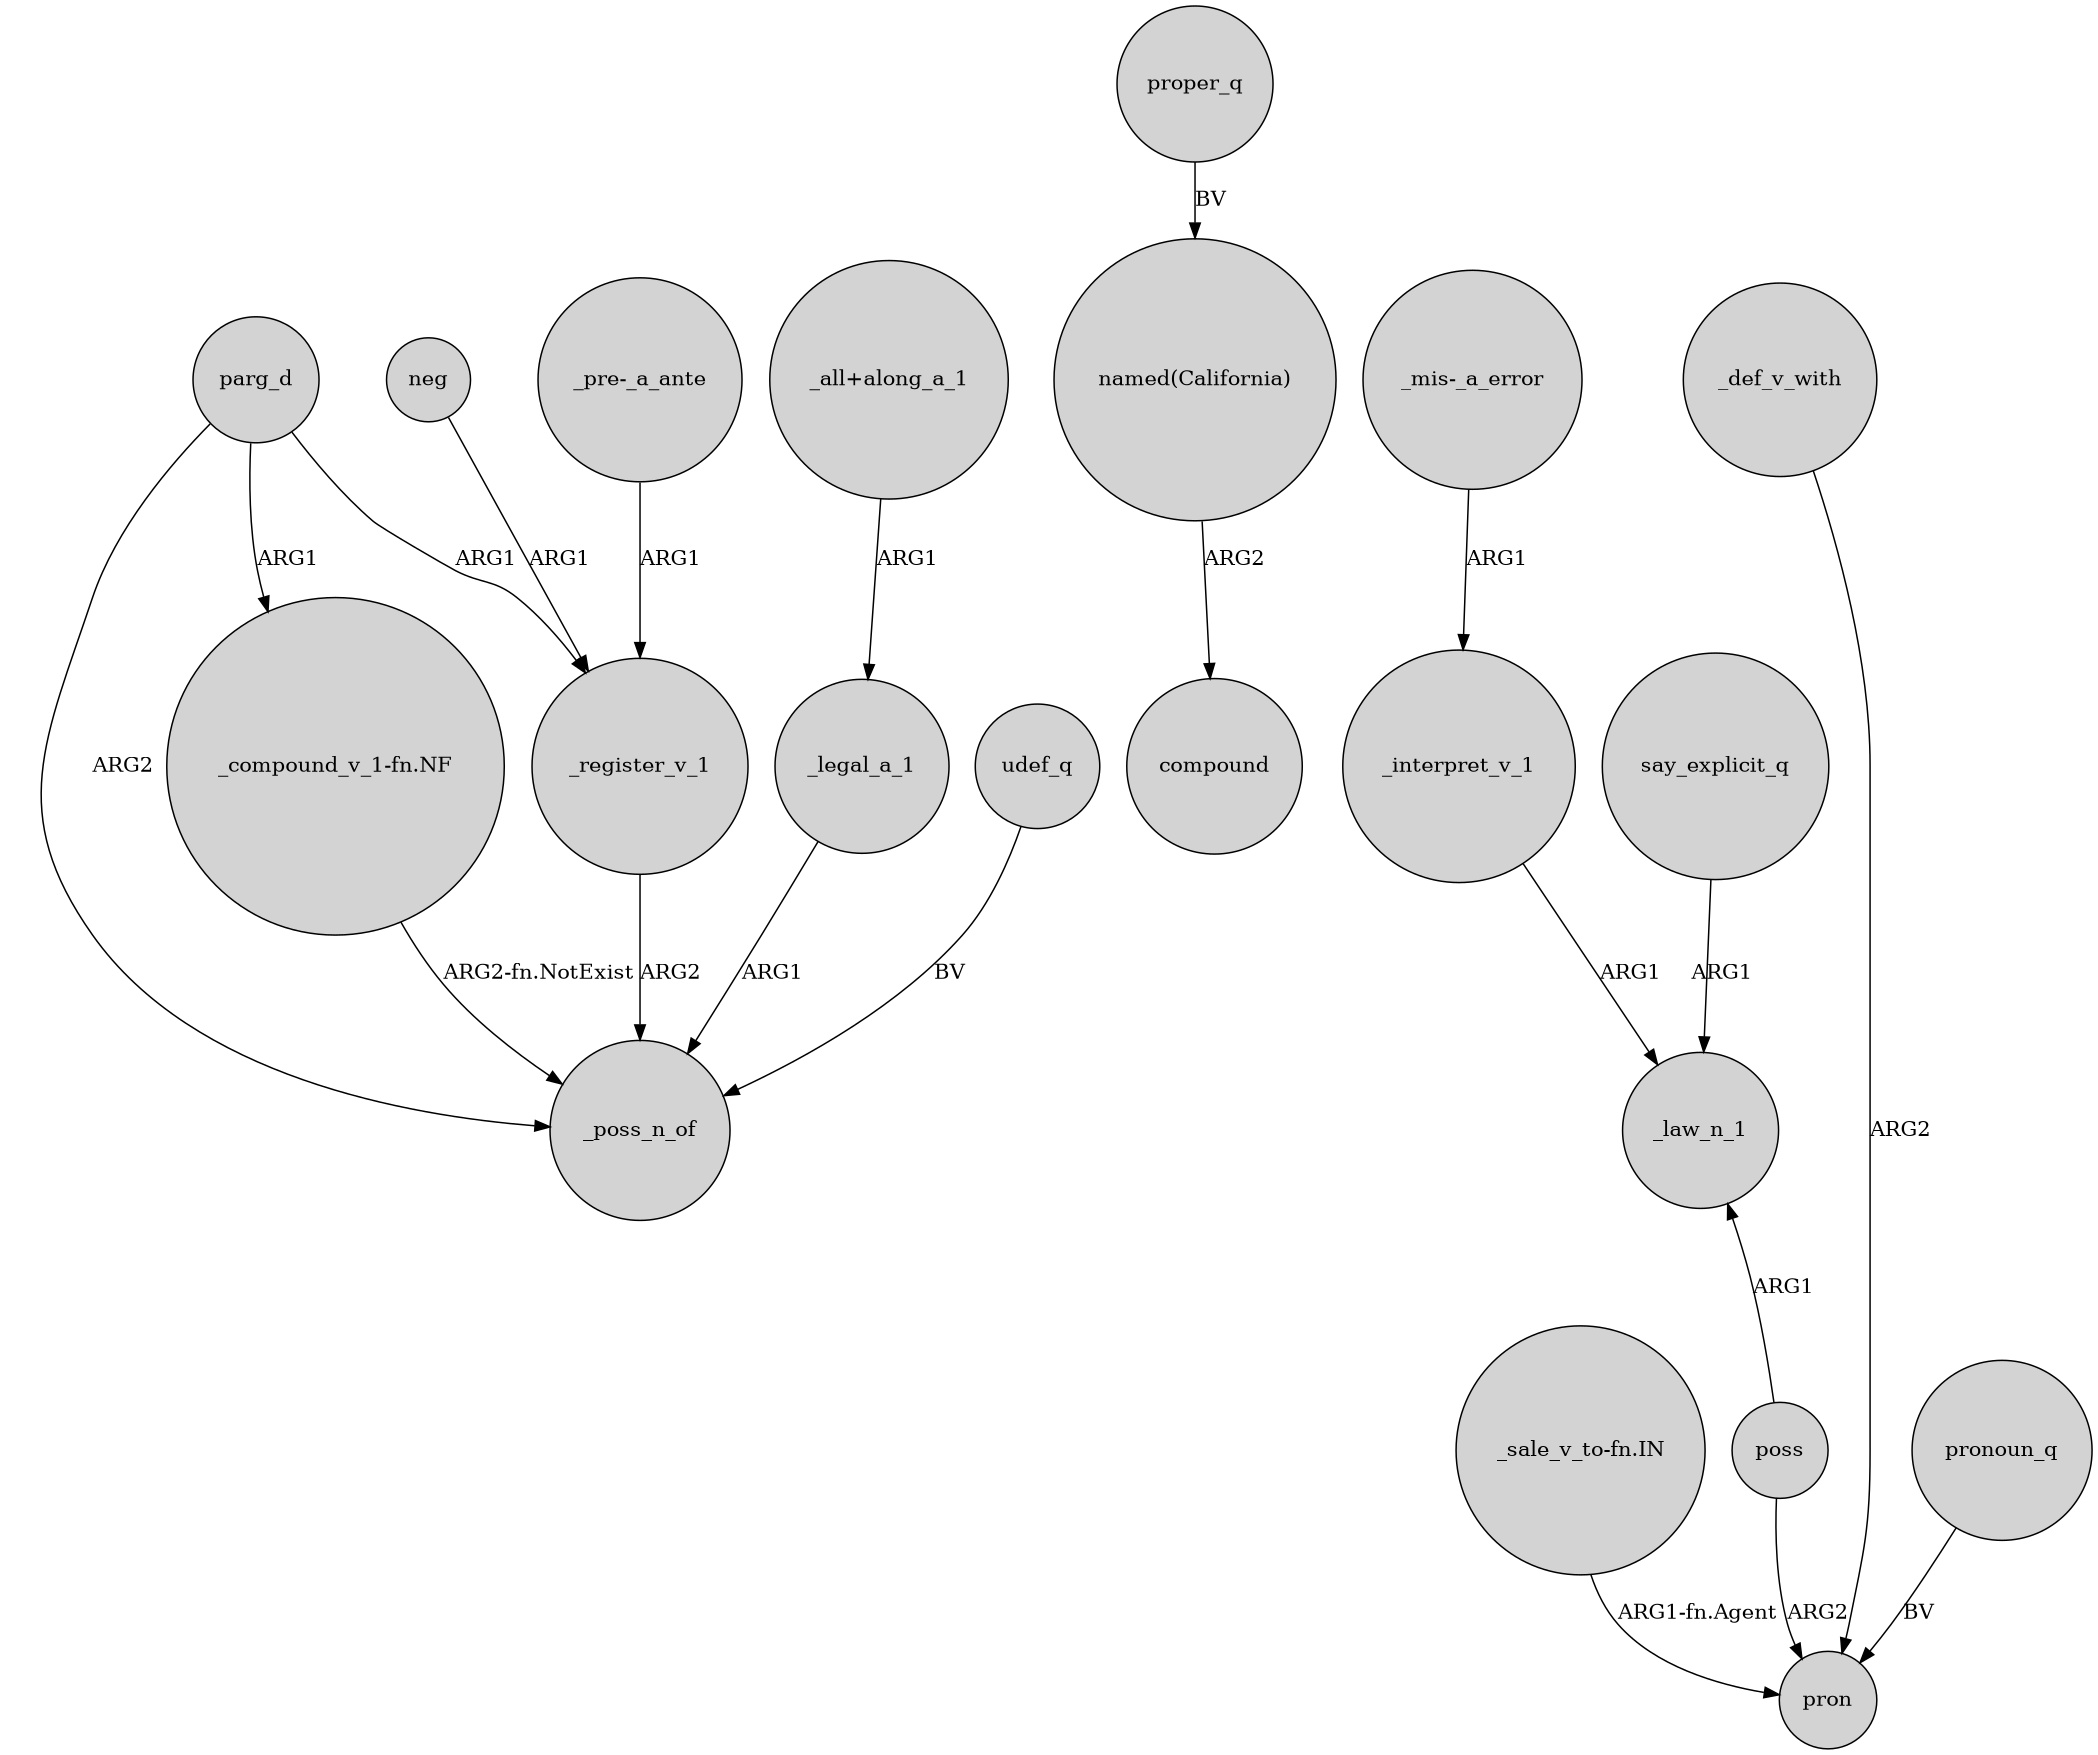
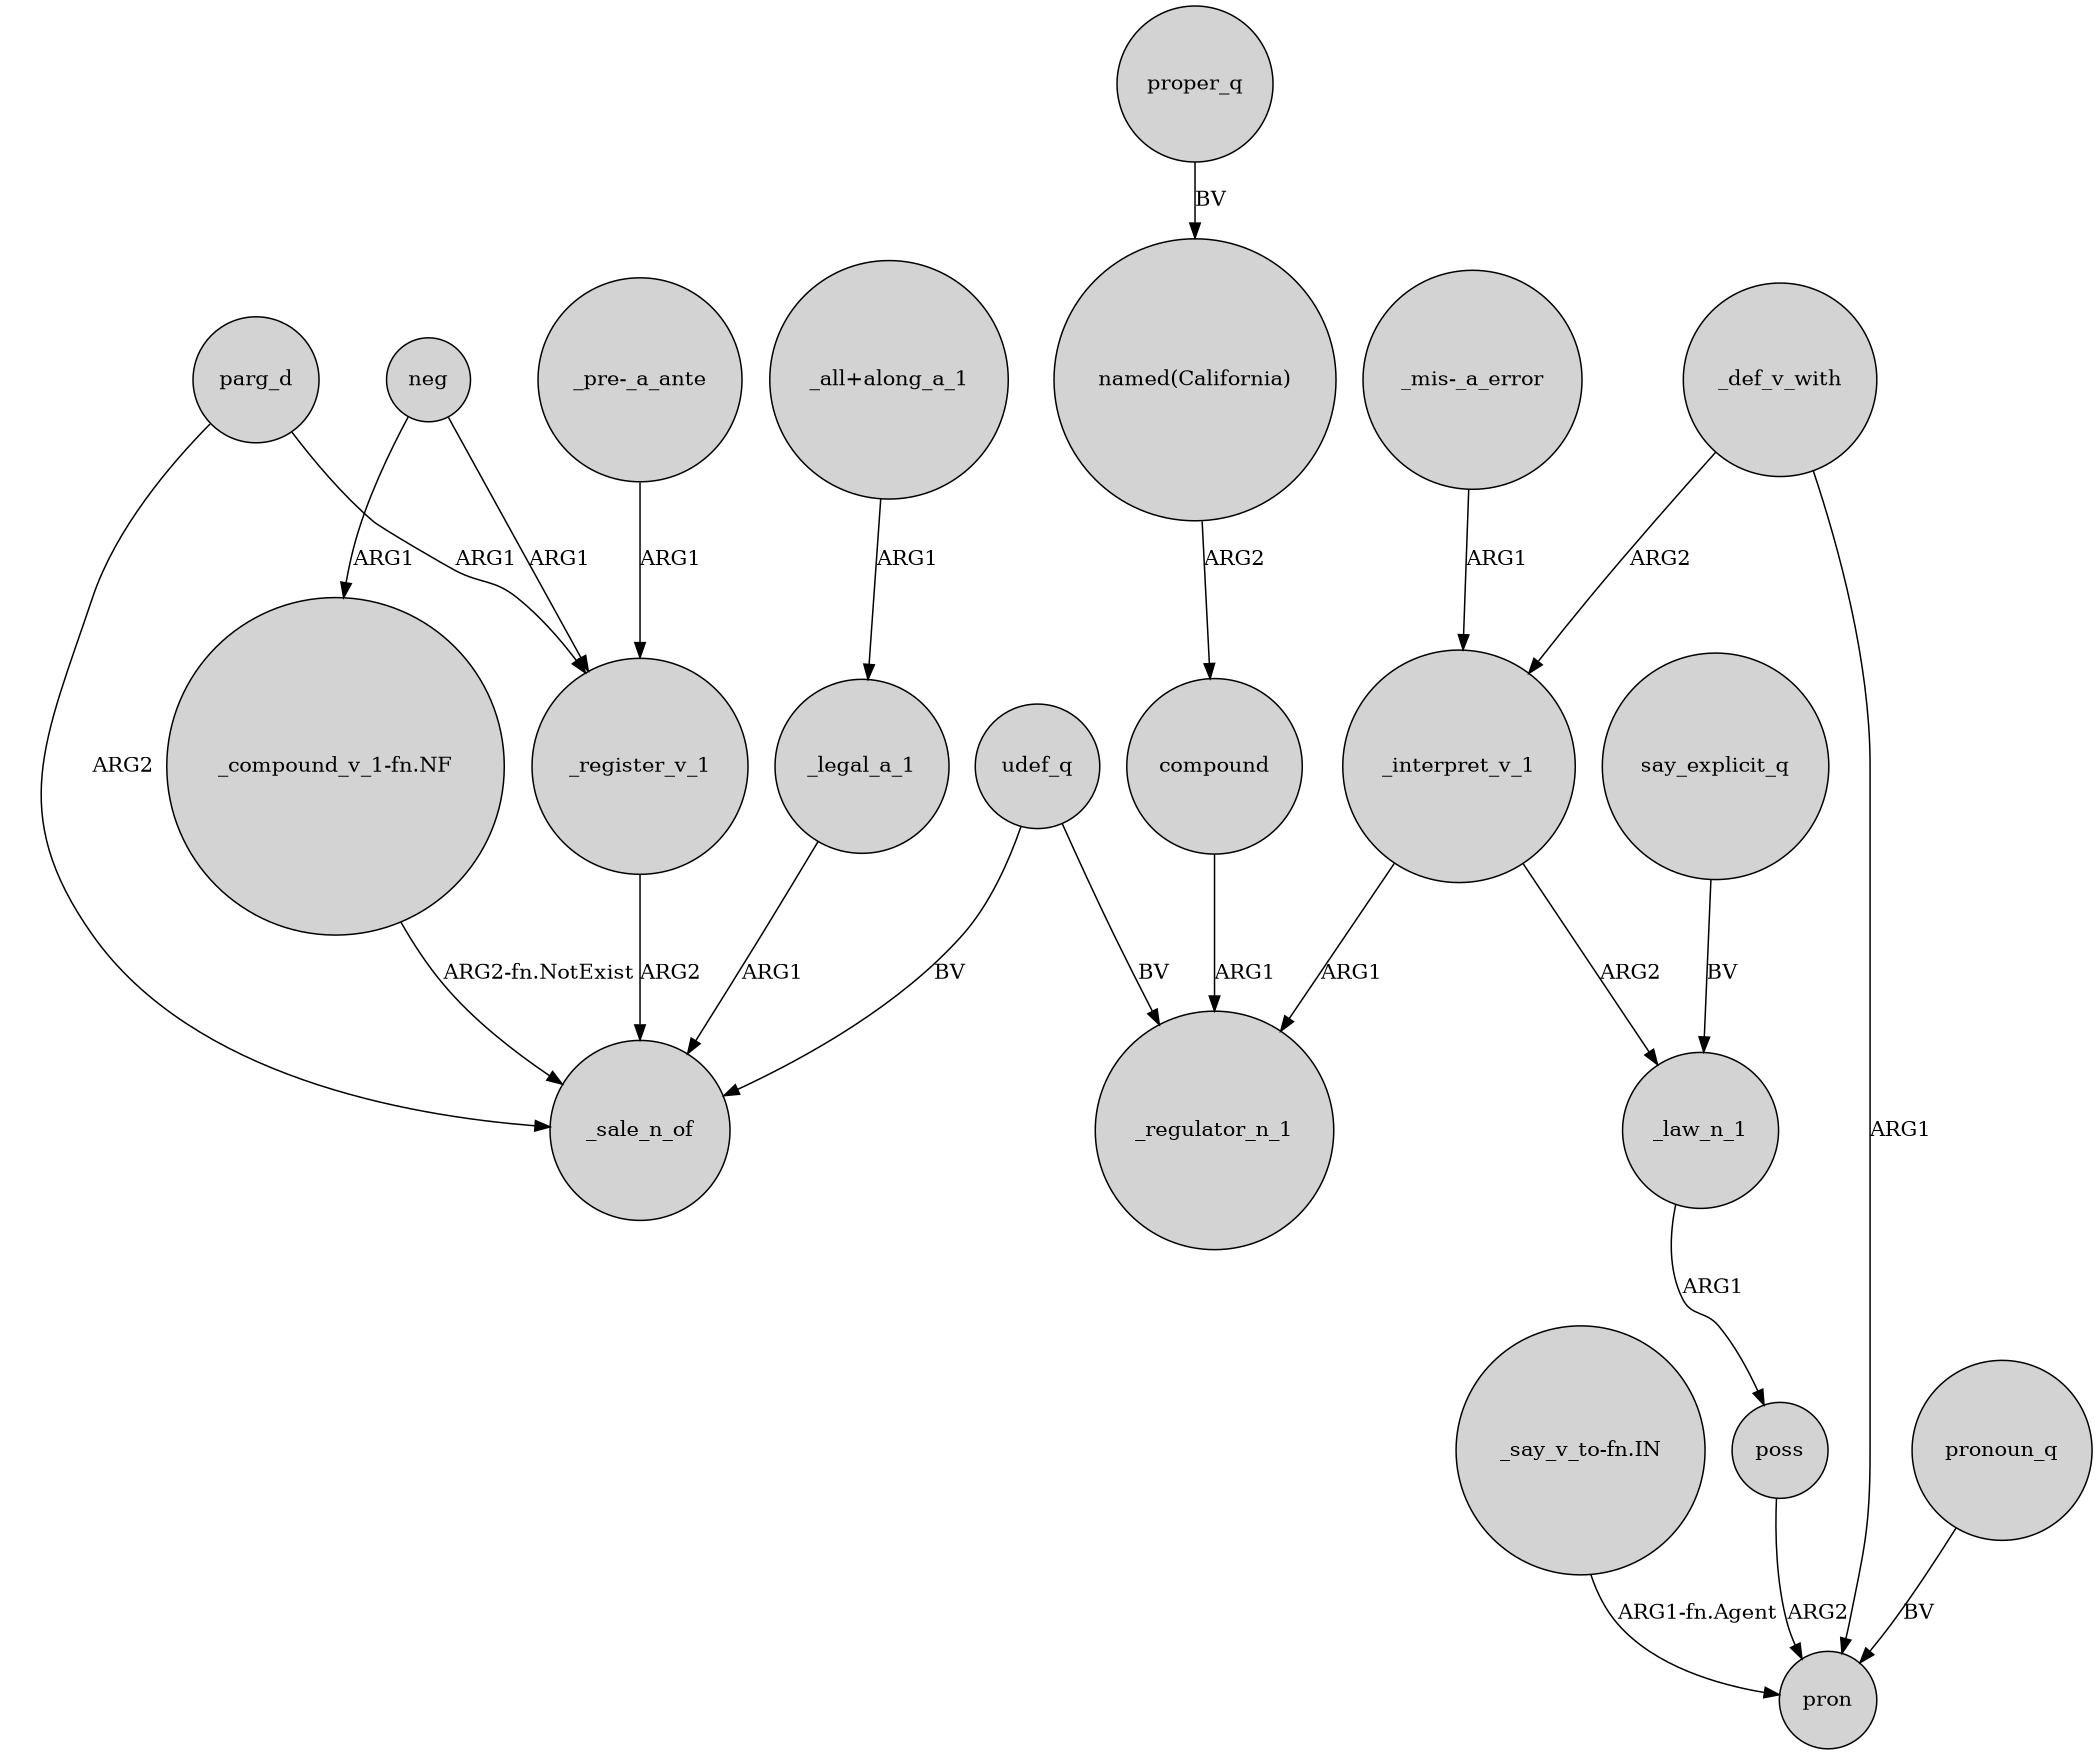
(251, 521) -> (370, 497)
none -> (1625, 555)
(1631, 973) -> (1631, 973)
(1722, 973) -> (1722, 973)
(640, 1130) -> (640, 1130)
none -> (1215, 1130)
(1901, 1130) -> (1901, 1130)
(1758, 1309) -> (1691, 1309)
(1581, 1450) -> (1581, 1450)
